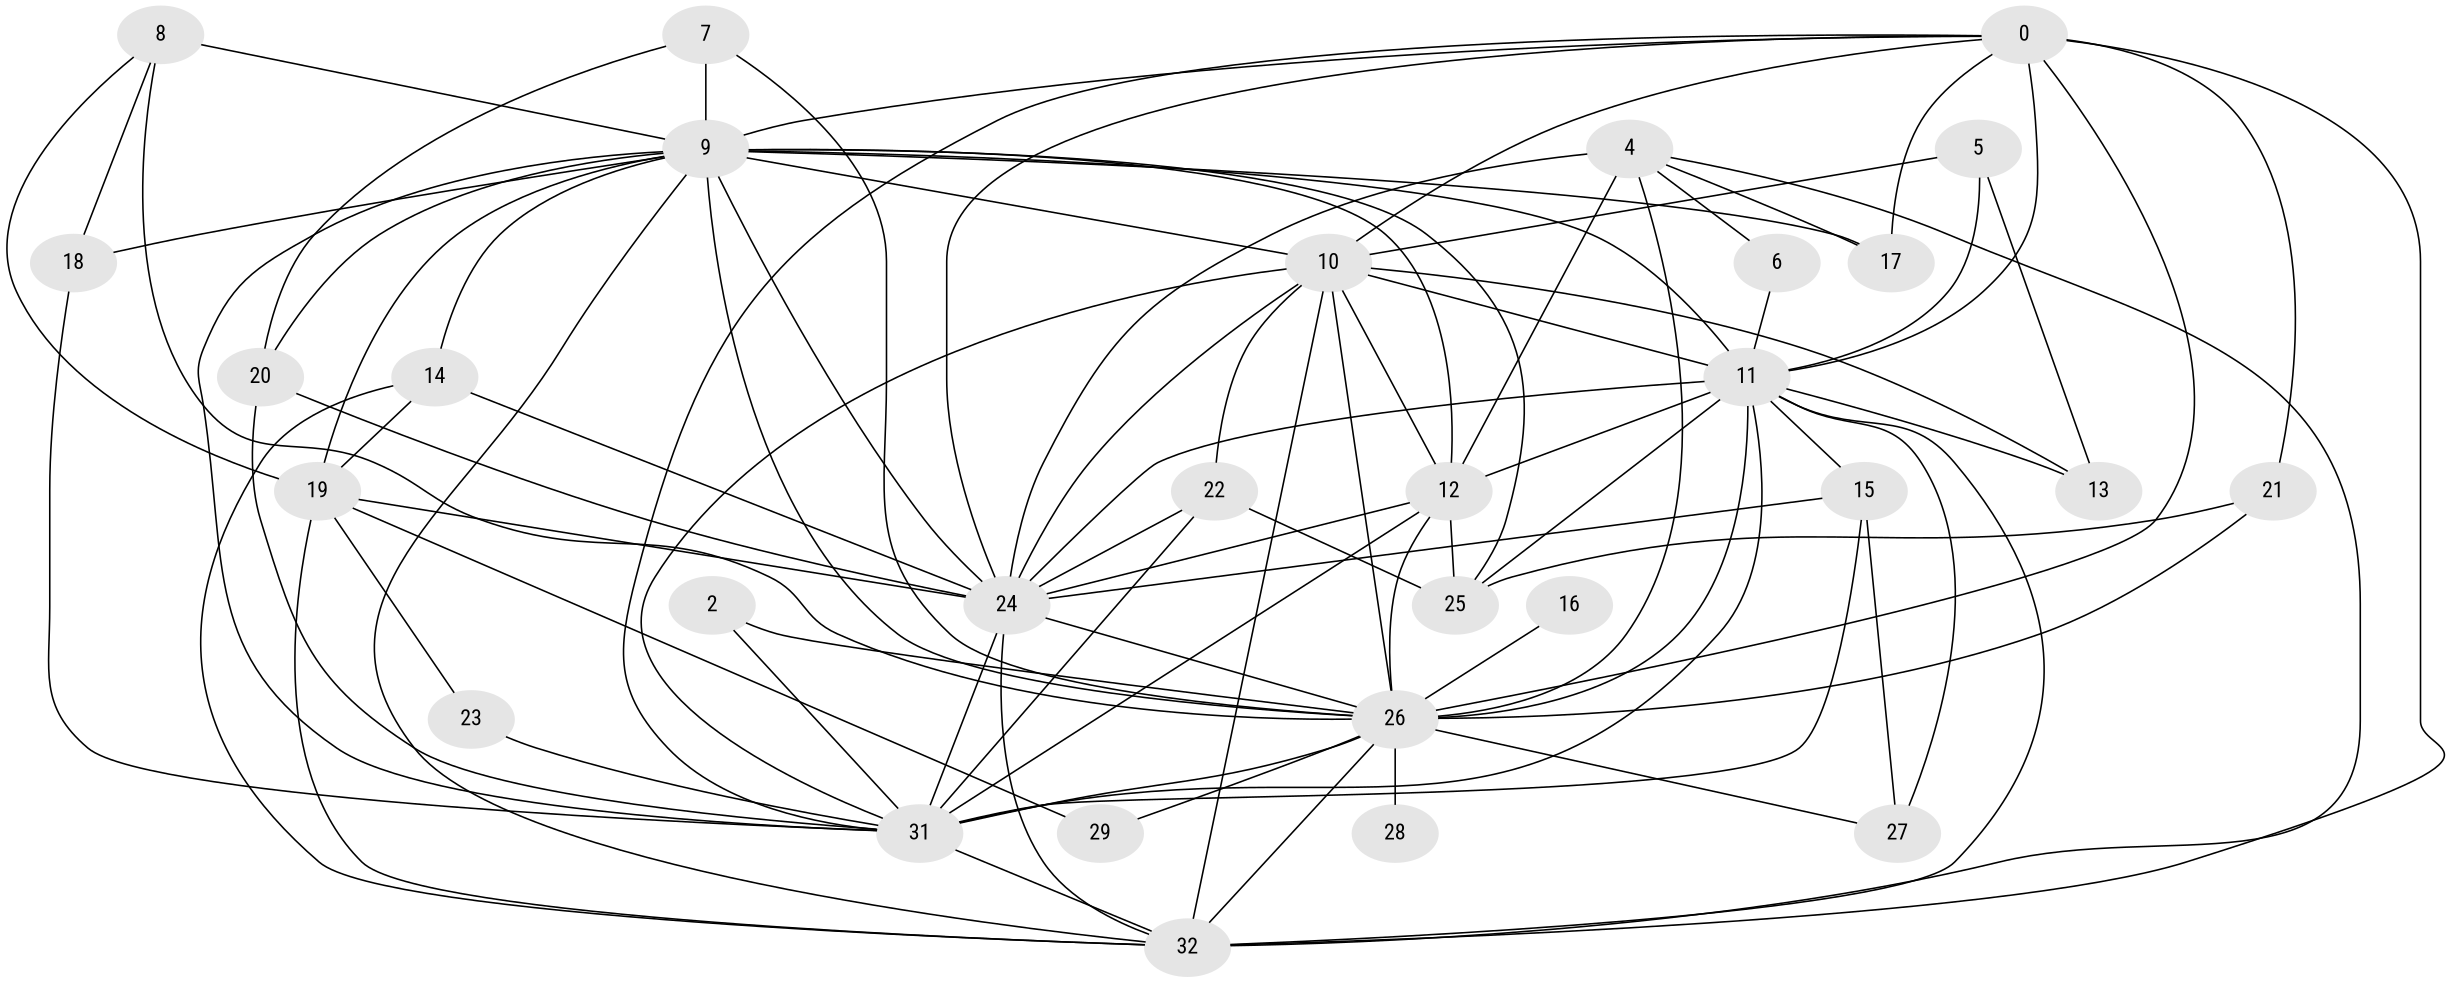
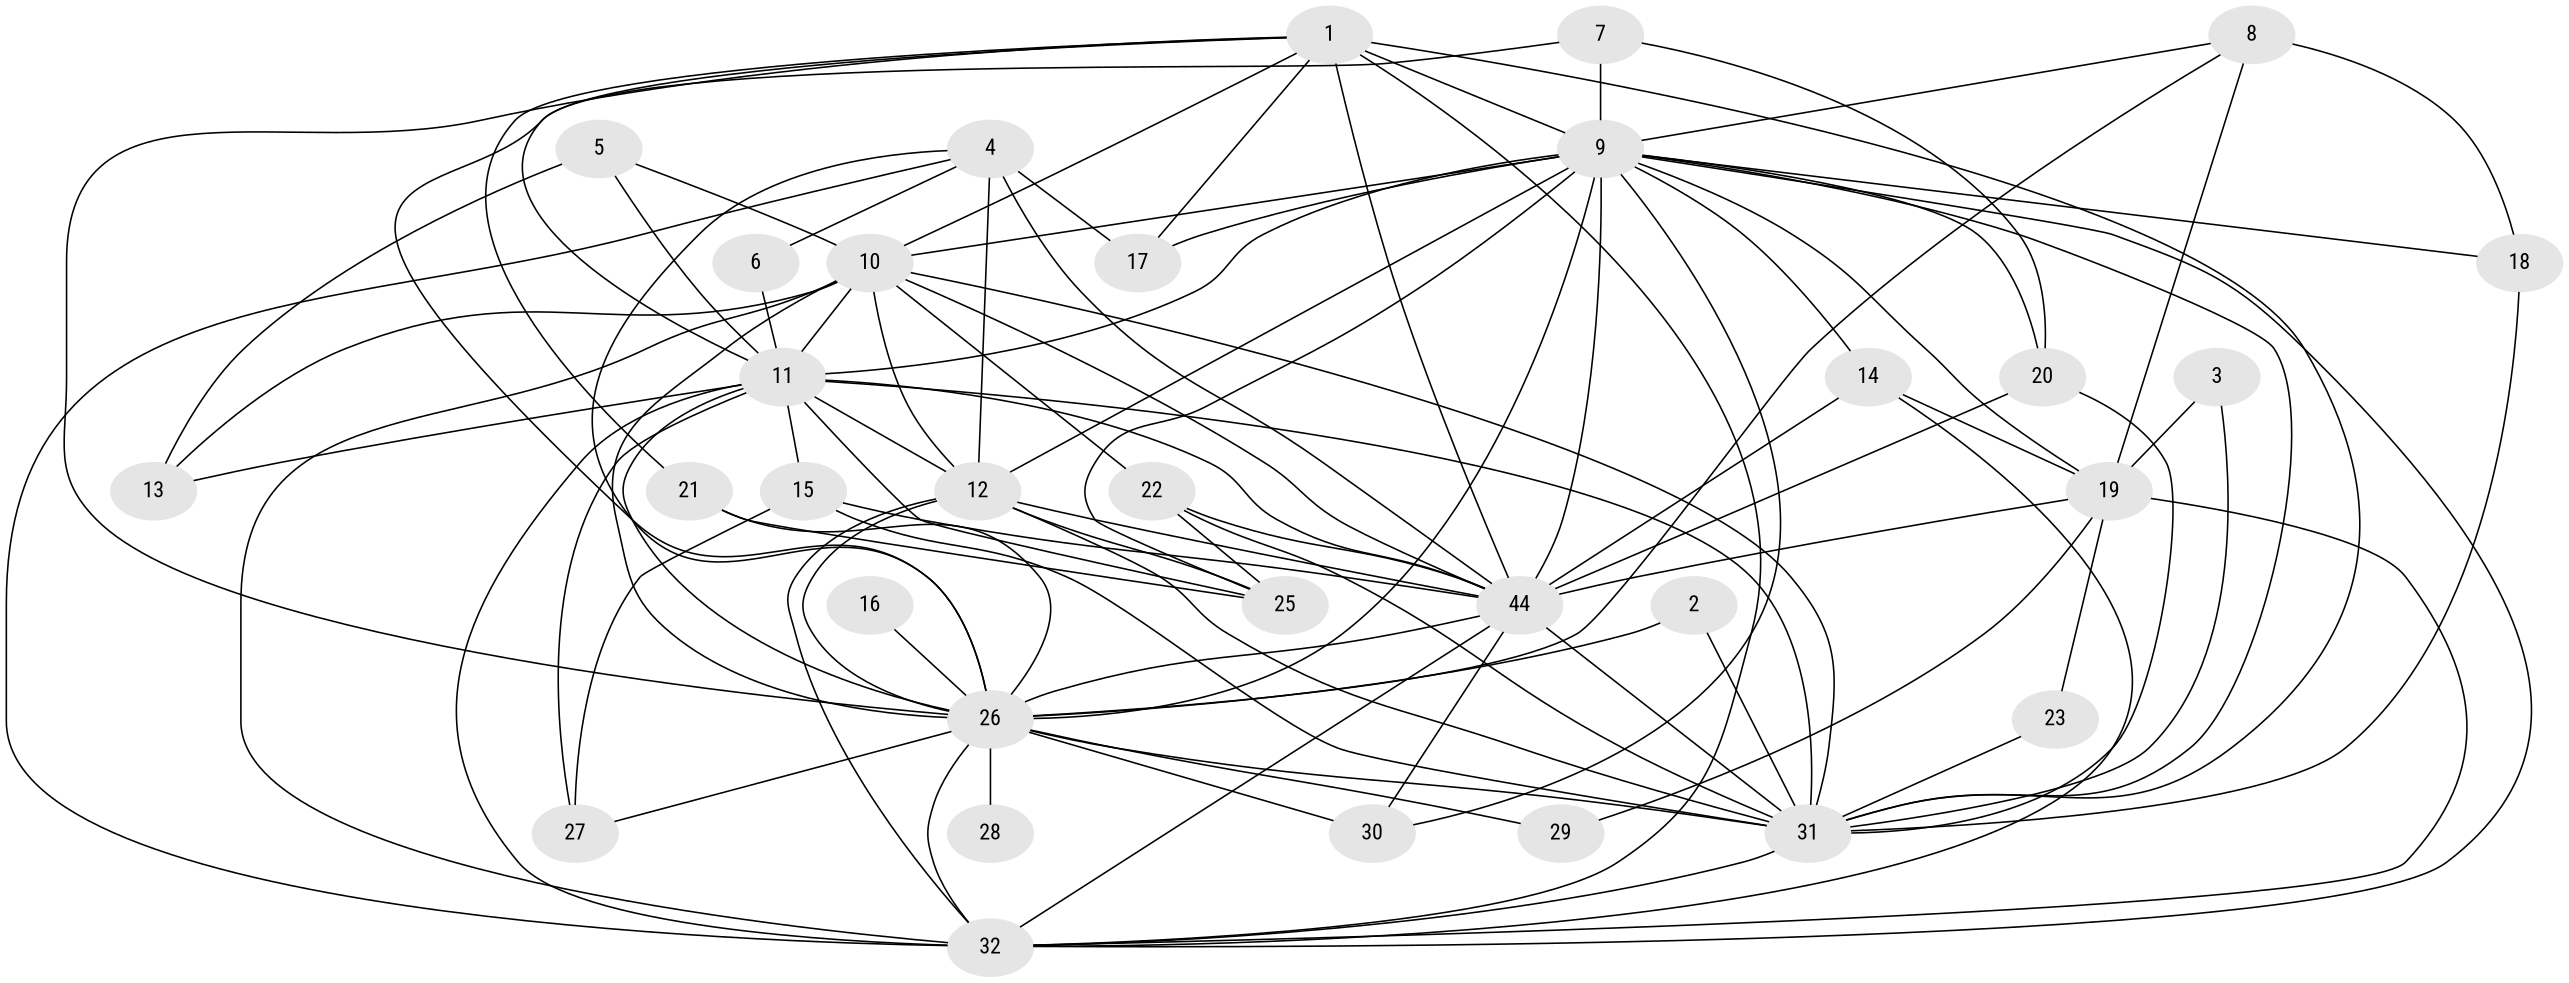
(2024, 35) -> (1330, 35)
none -> (2217, 377)
(1007, 605) -> (1520, 605)
none -> (814, 688)
none -> (1372, 834)
